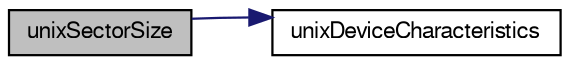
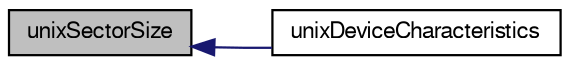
(220, 18) -> (243, 48)
